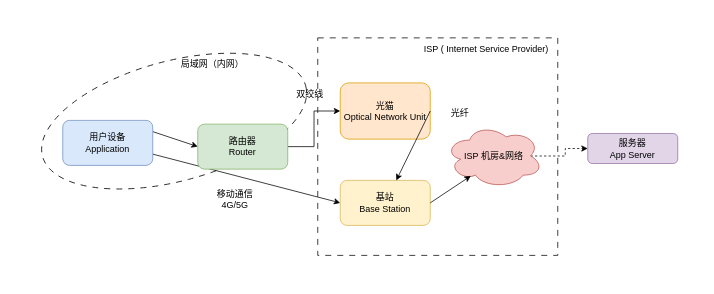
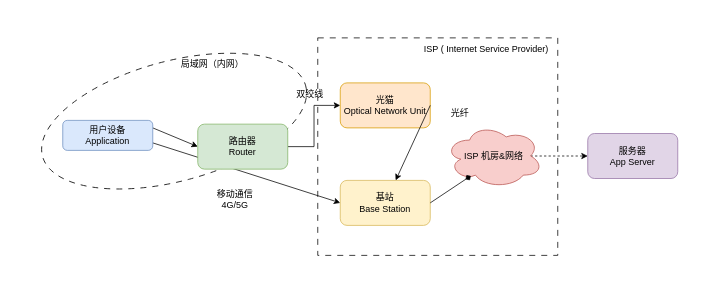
(385, 111) -> (385, 105)
(108, 143) -> (108, 135)
(633, 149) -> (633, 156)
(466, 179) -> (465, 180)
